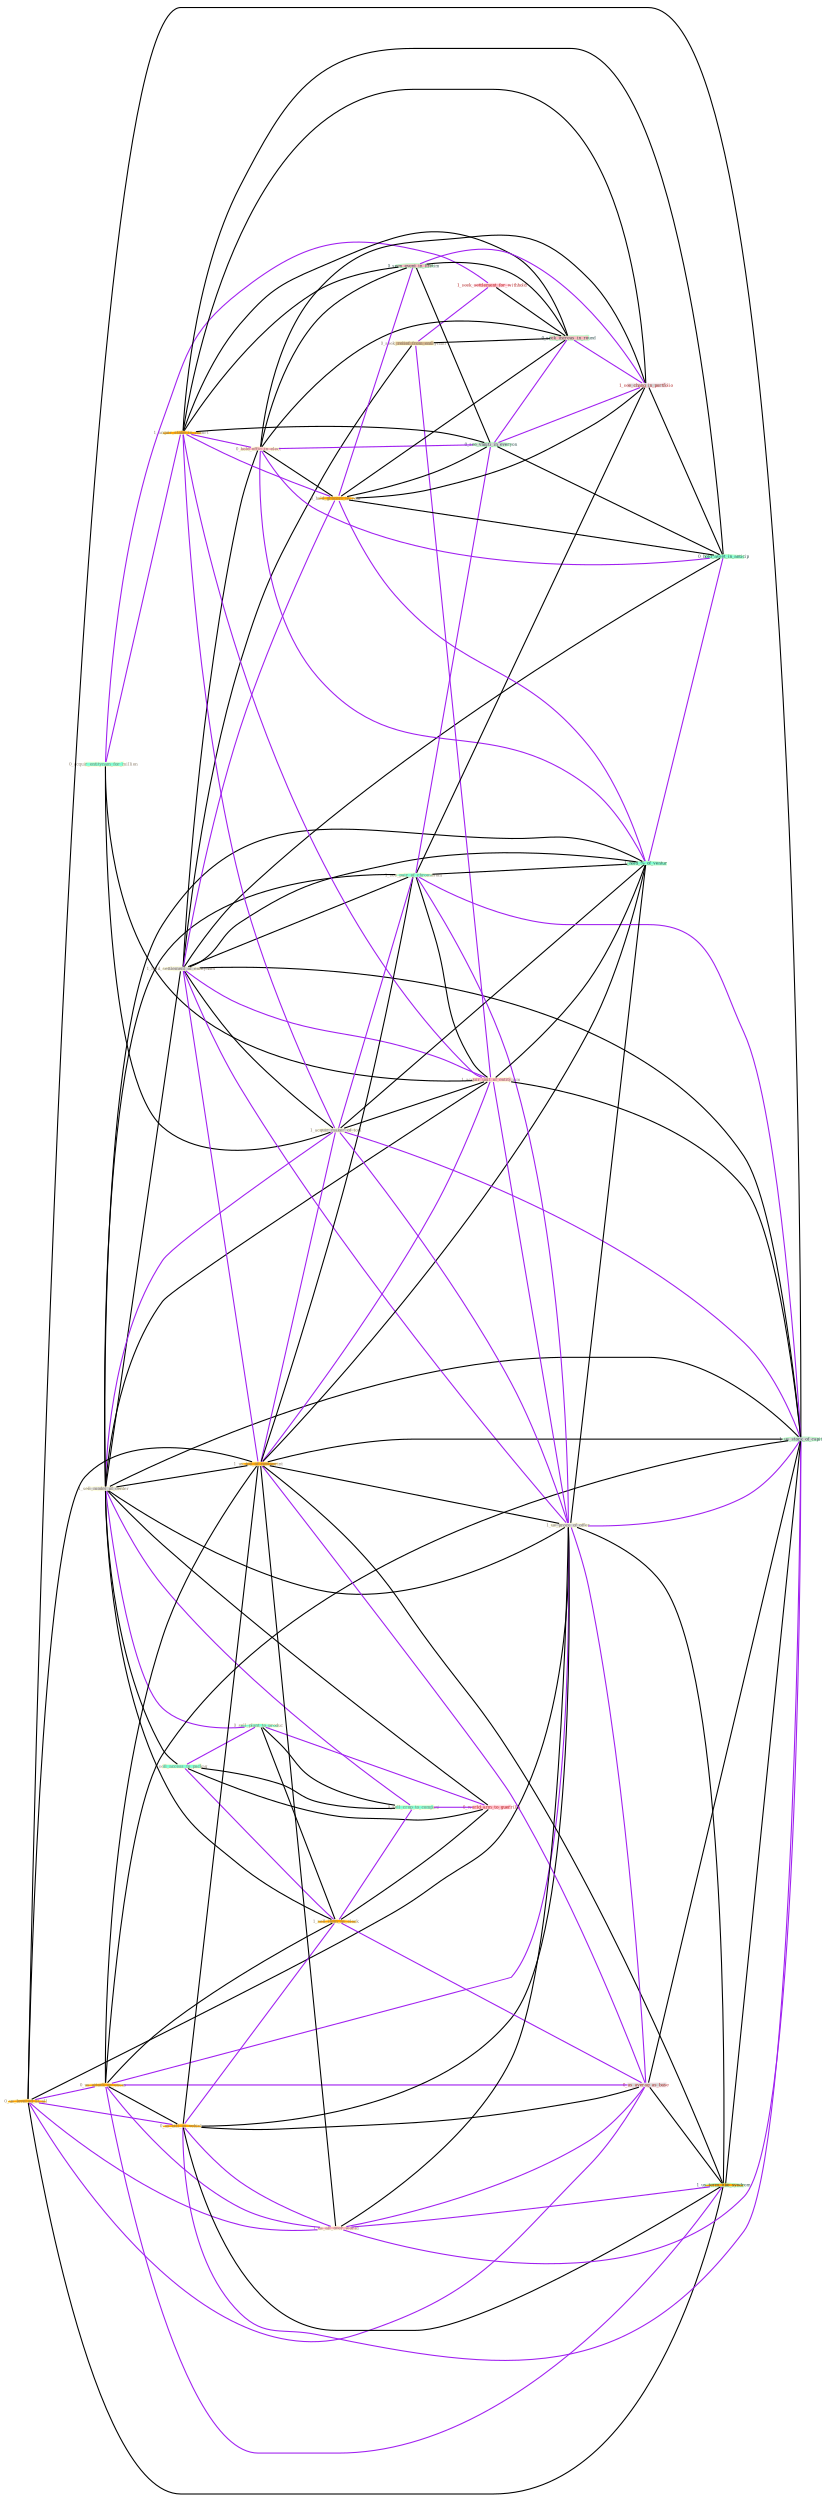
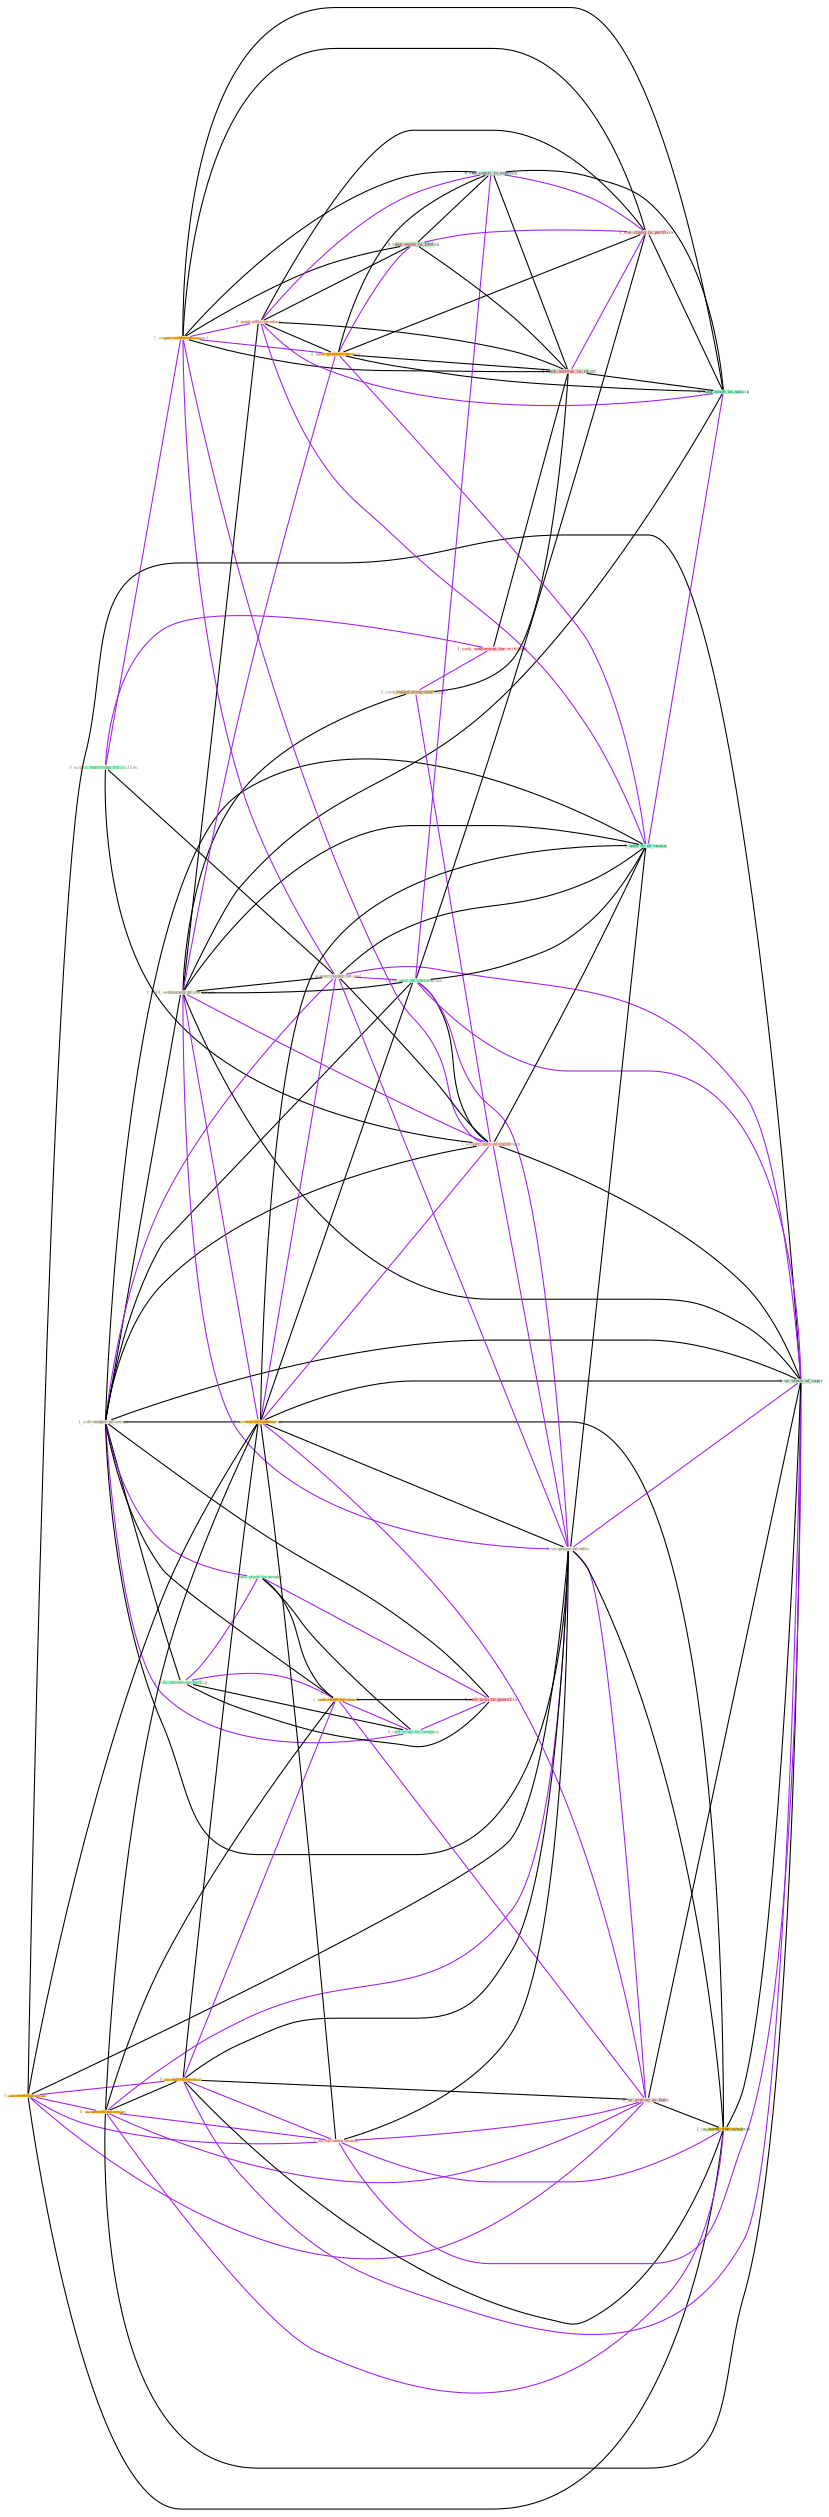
(414, 266) -> (414, 244)
none -> (650, 382)
(531, 391) -> (529, 267)
(492, 1807) -> (492, 1700)
